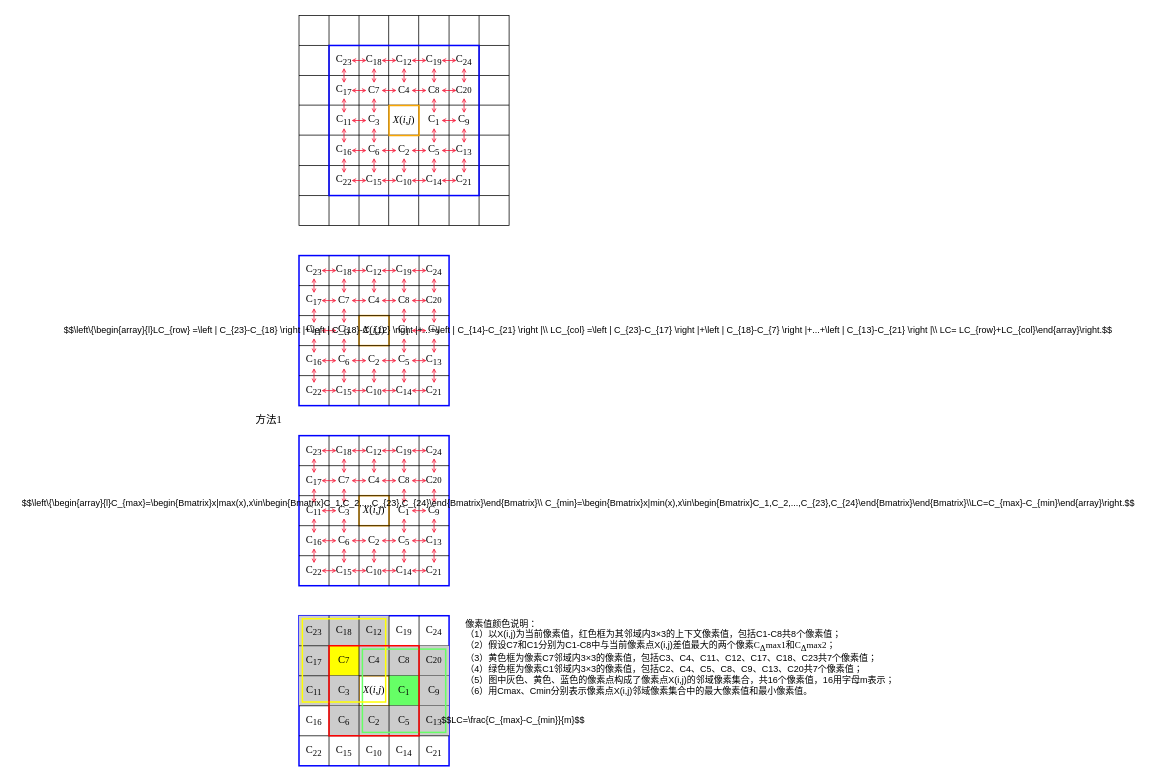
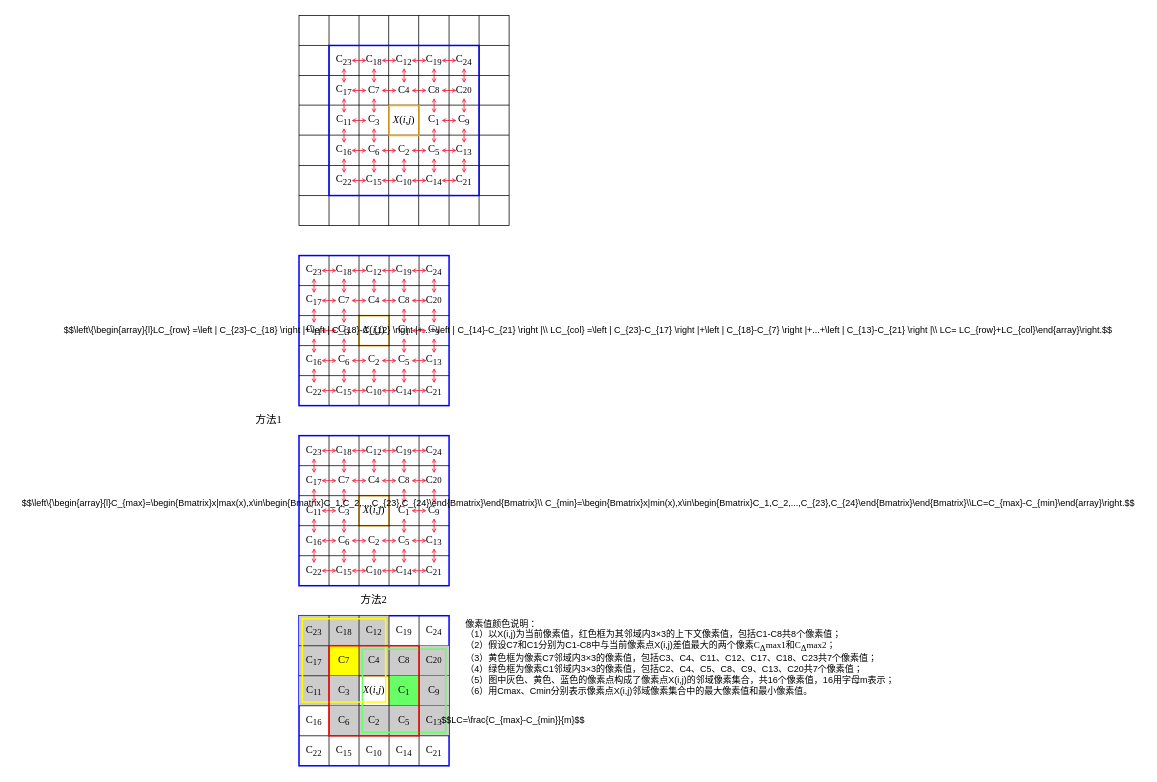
none -> (374, 600)
